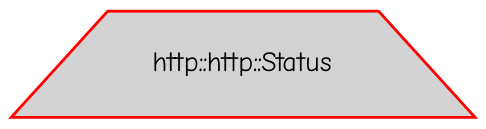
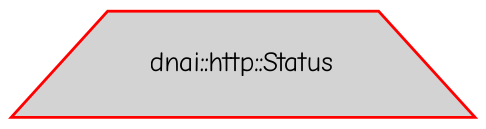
(243, 64) -> (243, 64)
